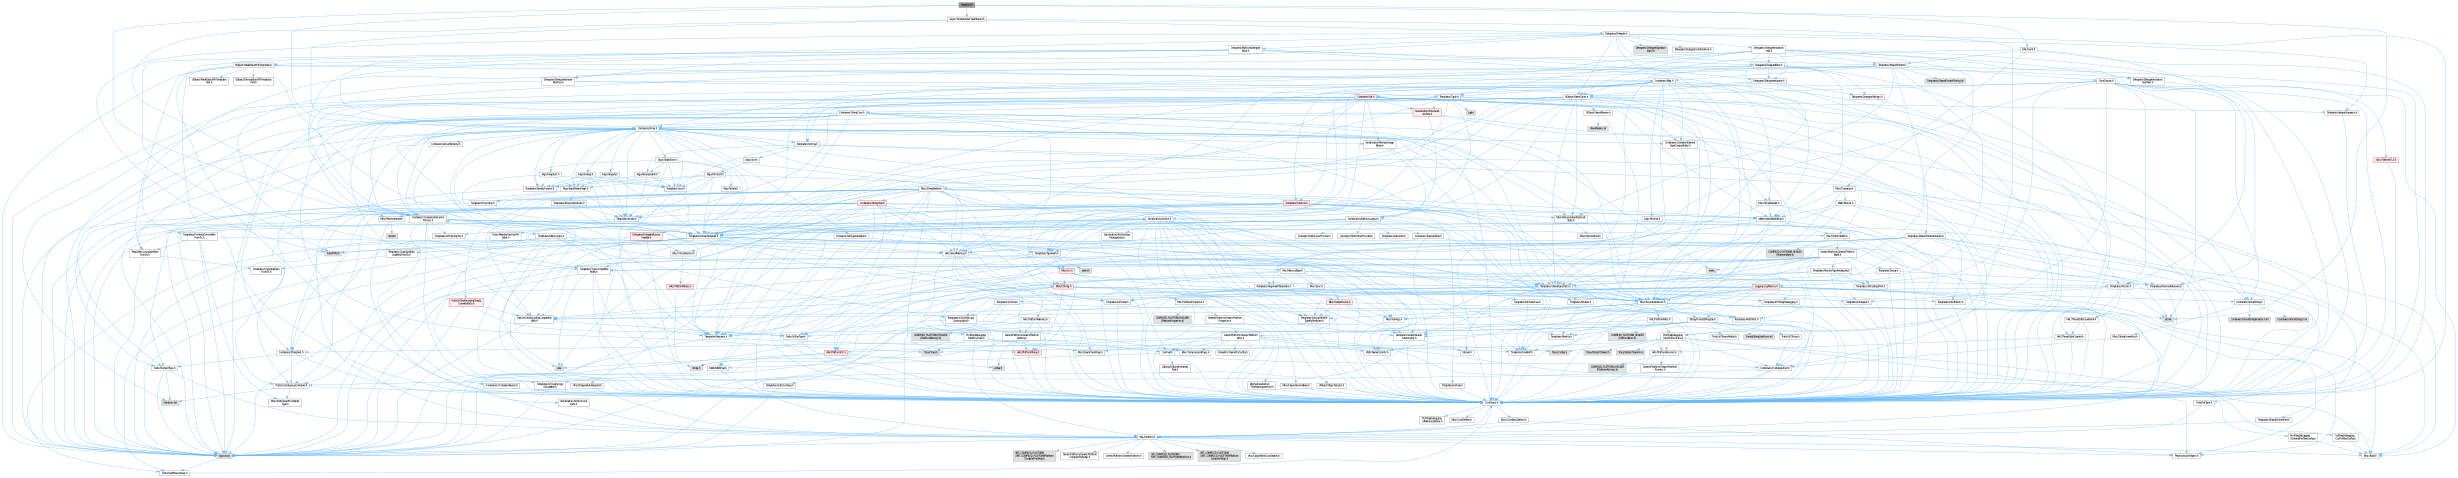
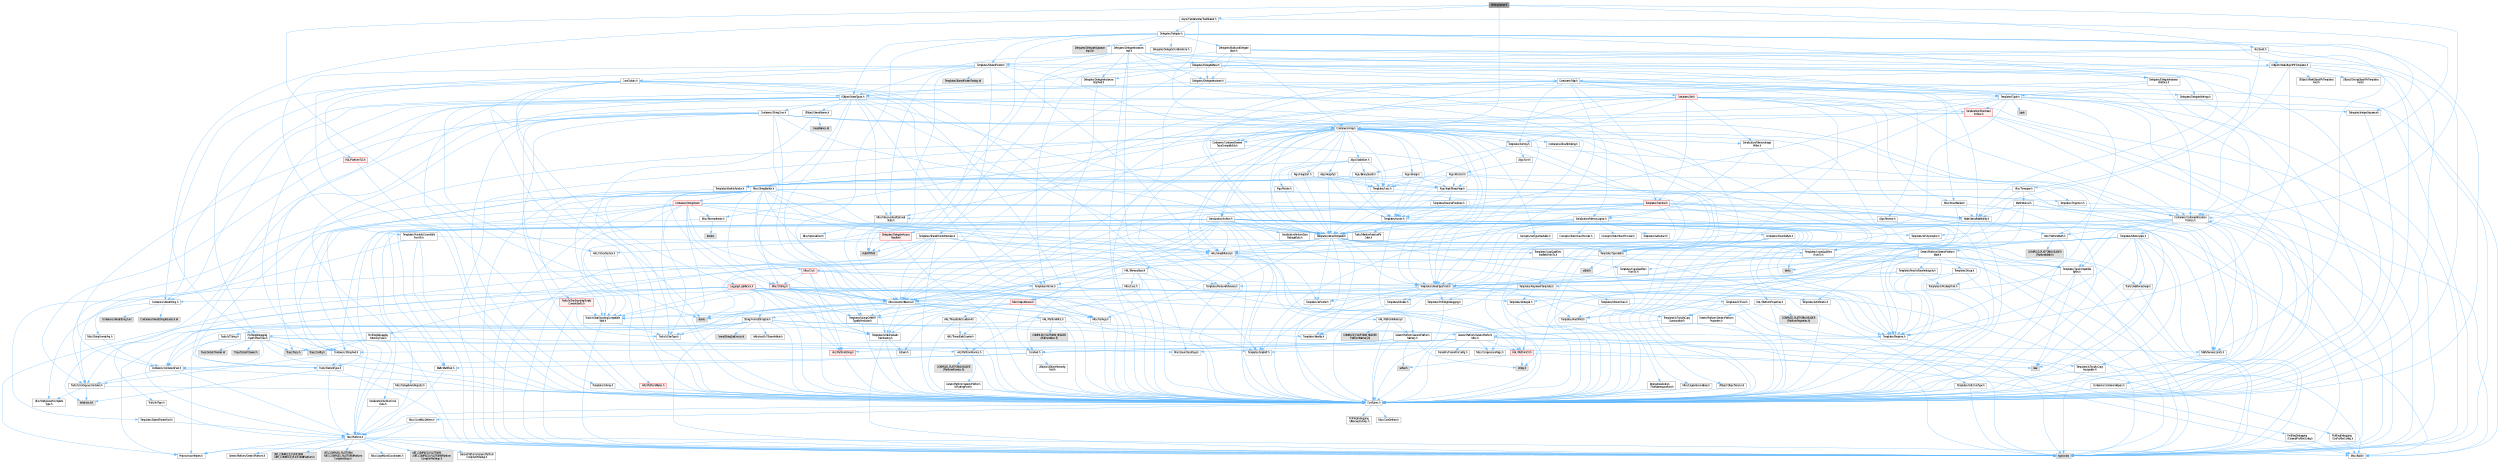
(967, 5) -> (1499, 5)
(604, 216) -> none
(1713, 257) -> none
(1724, 337) -> (768, 337)
(1660, 368) -> (963, 386)
(201, 464) -> (2288, 406)
